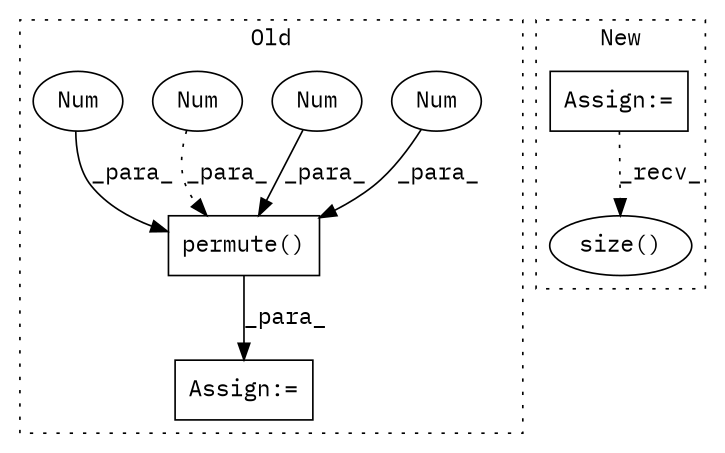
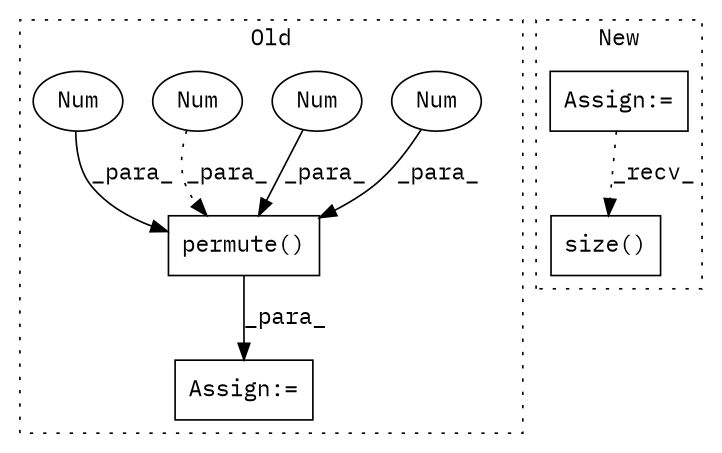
(621, 246) -> (606, 246)
